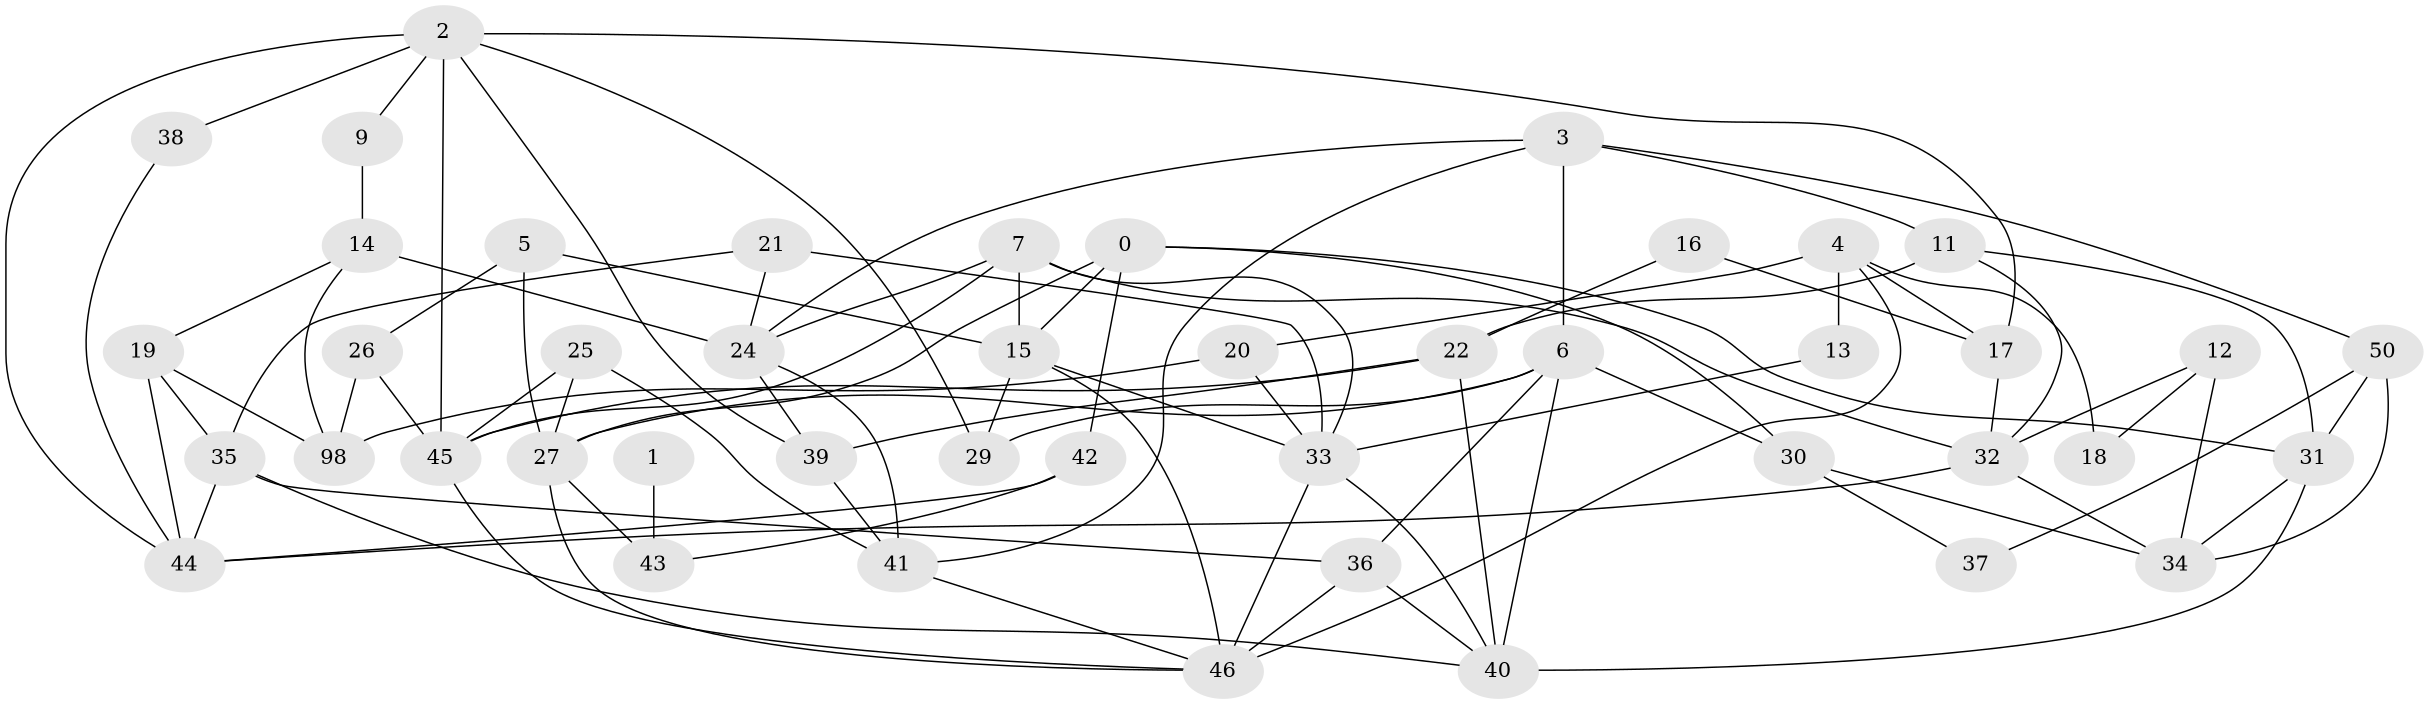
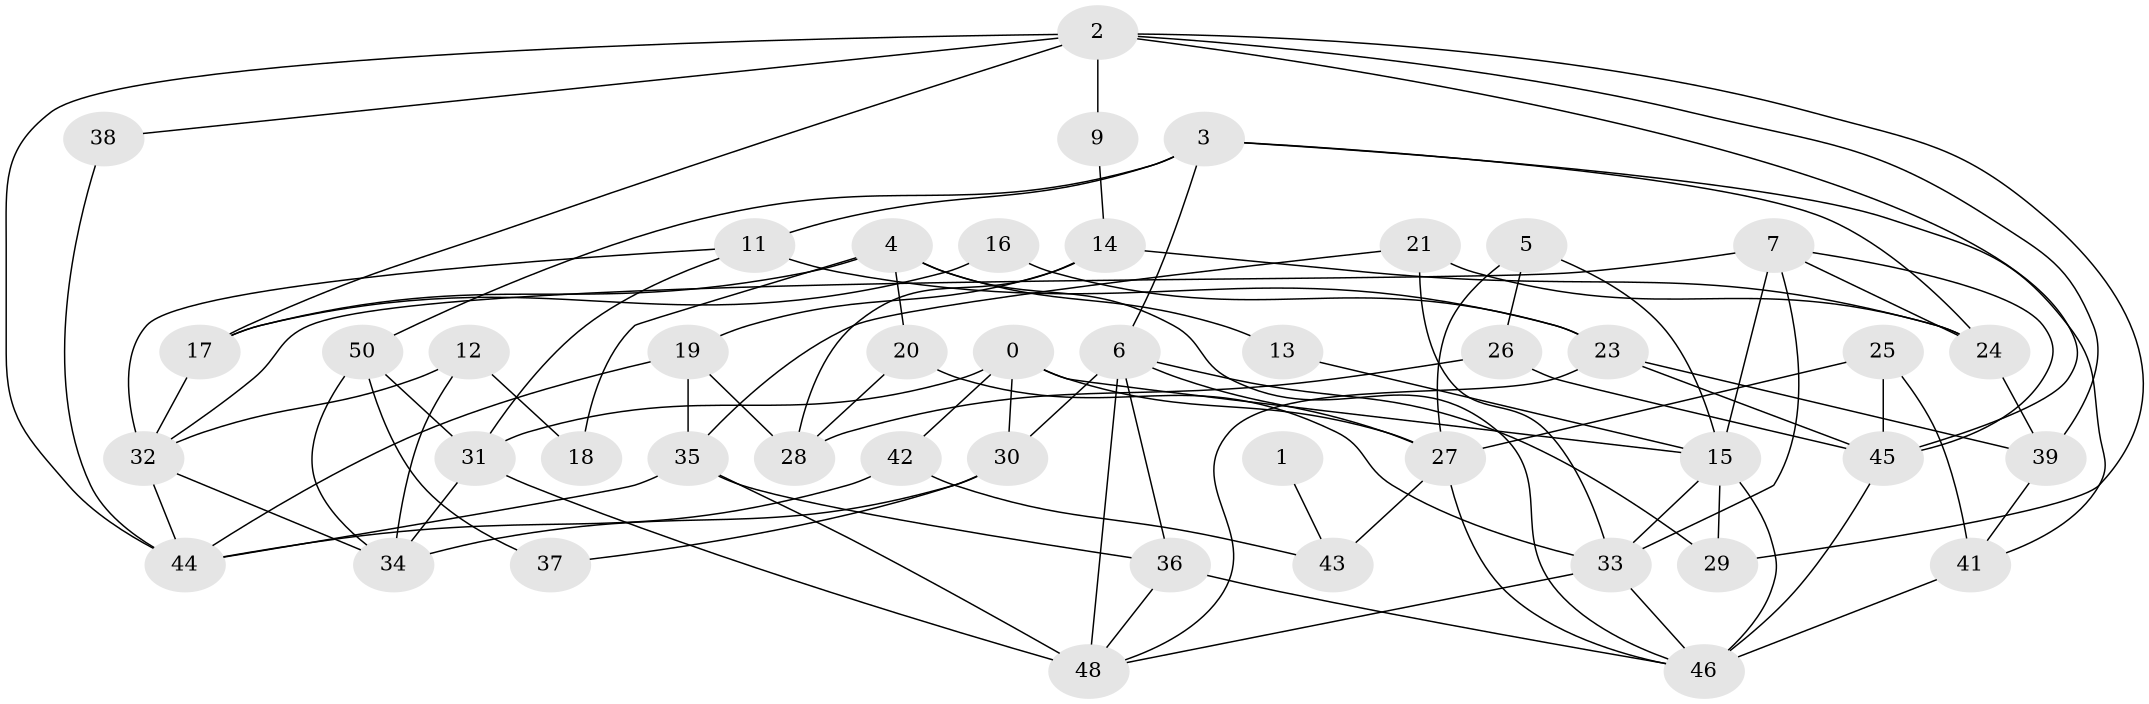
(1457, 352) -> (1608, 352)
(1579, 405) -> (1547, 416)
(869, 431) -> none
(334, 459) -> (795, 459)
(1498, 672) -> (1089, 672)
